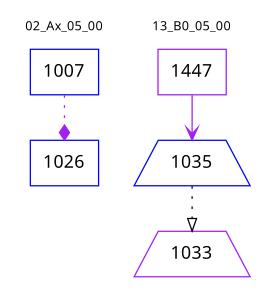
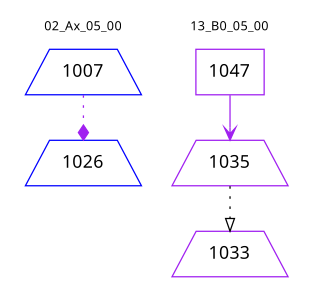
(64, 72) -> (83, 72)
(192, 72) -> (230, 72)
(64, 163) -> (83, 163)
(192, 163) -> (230, 163)
